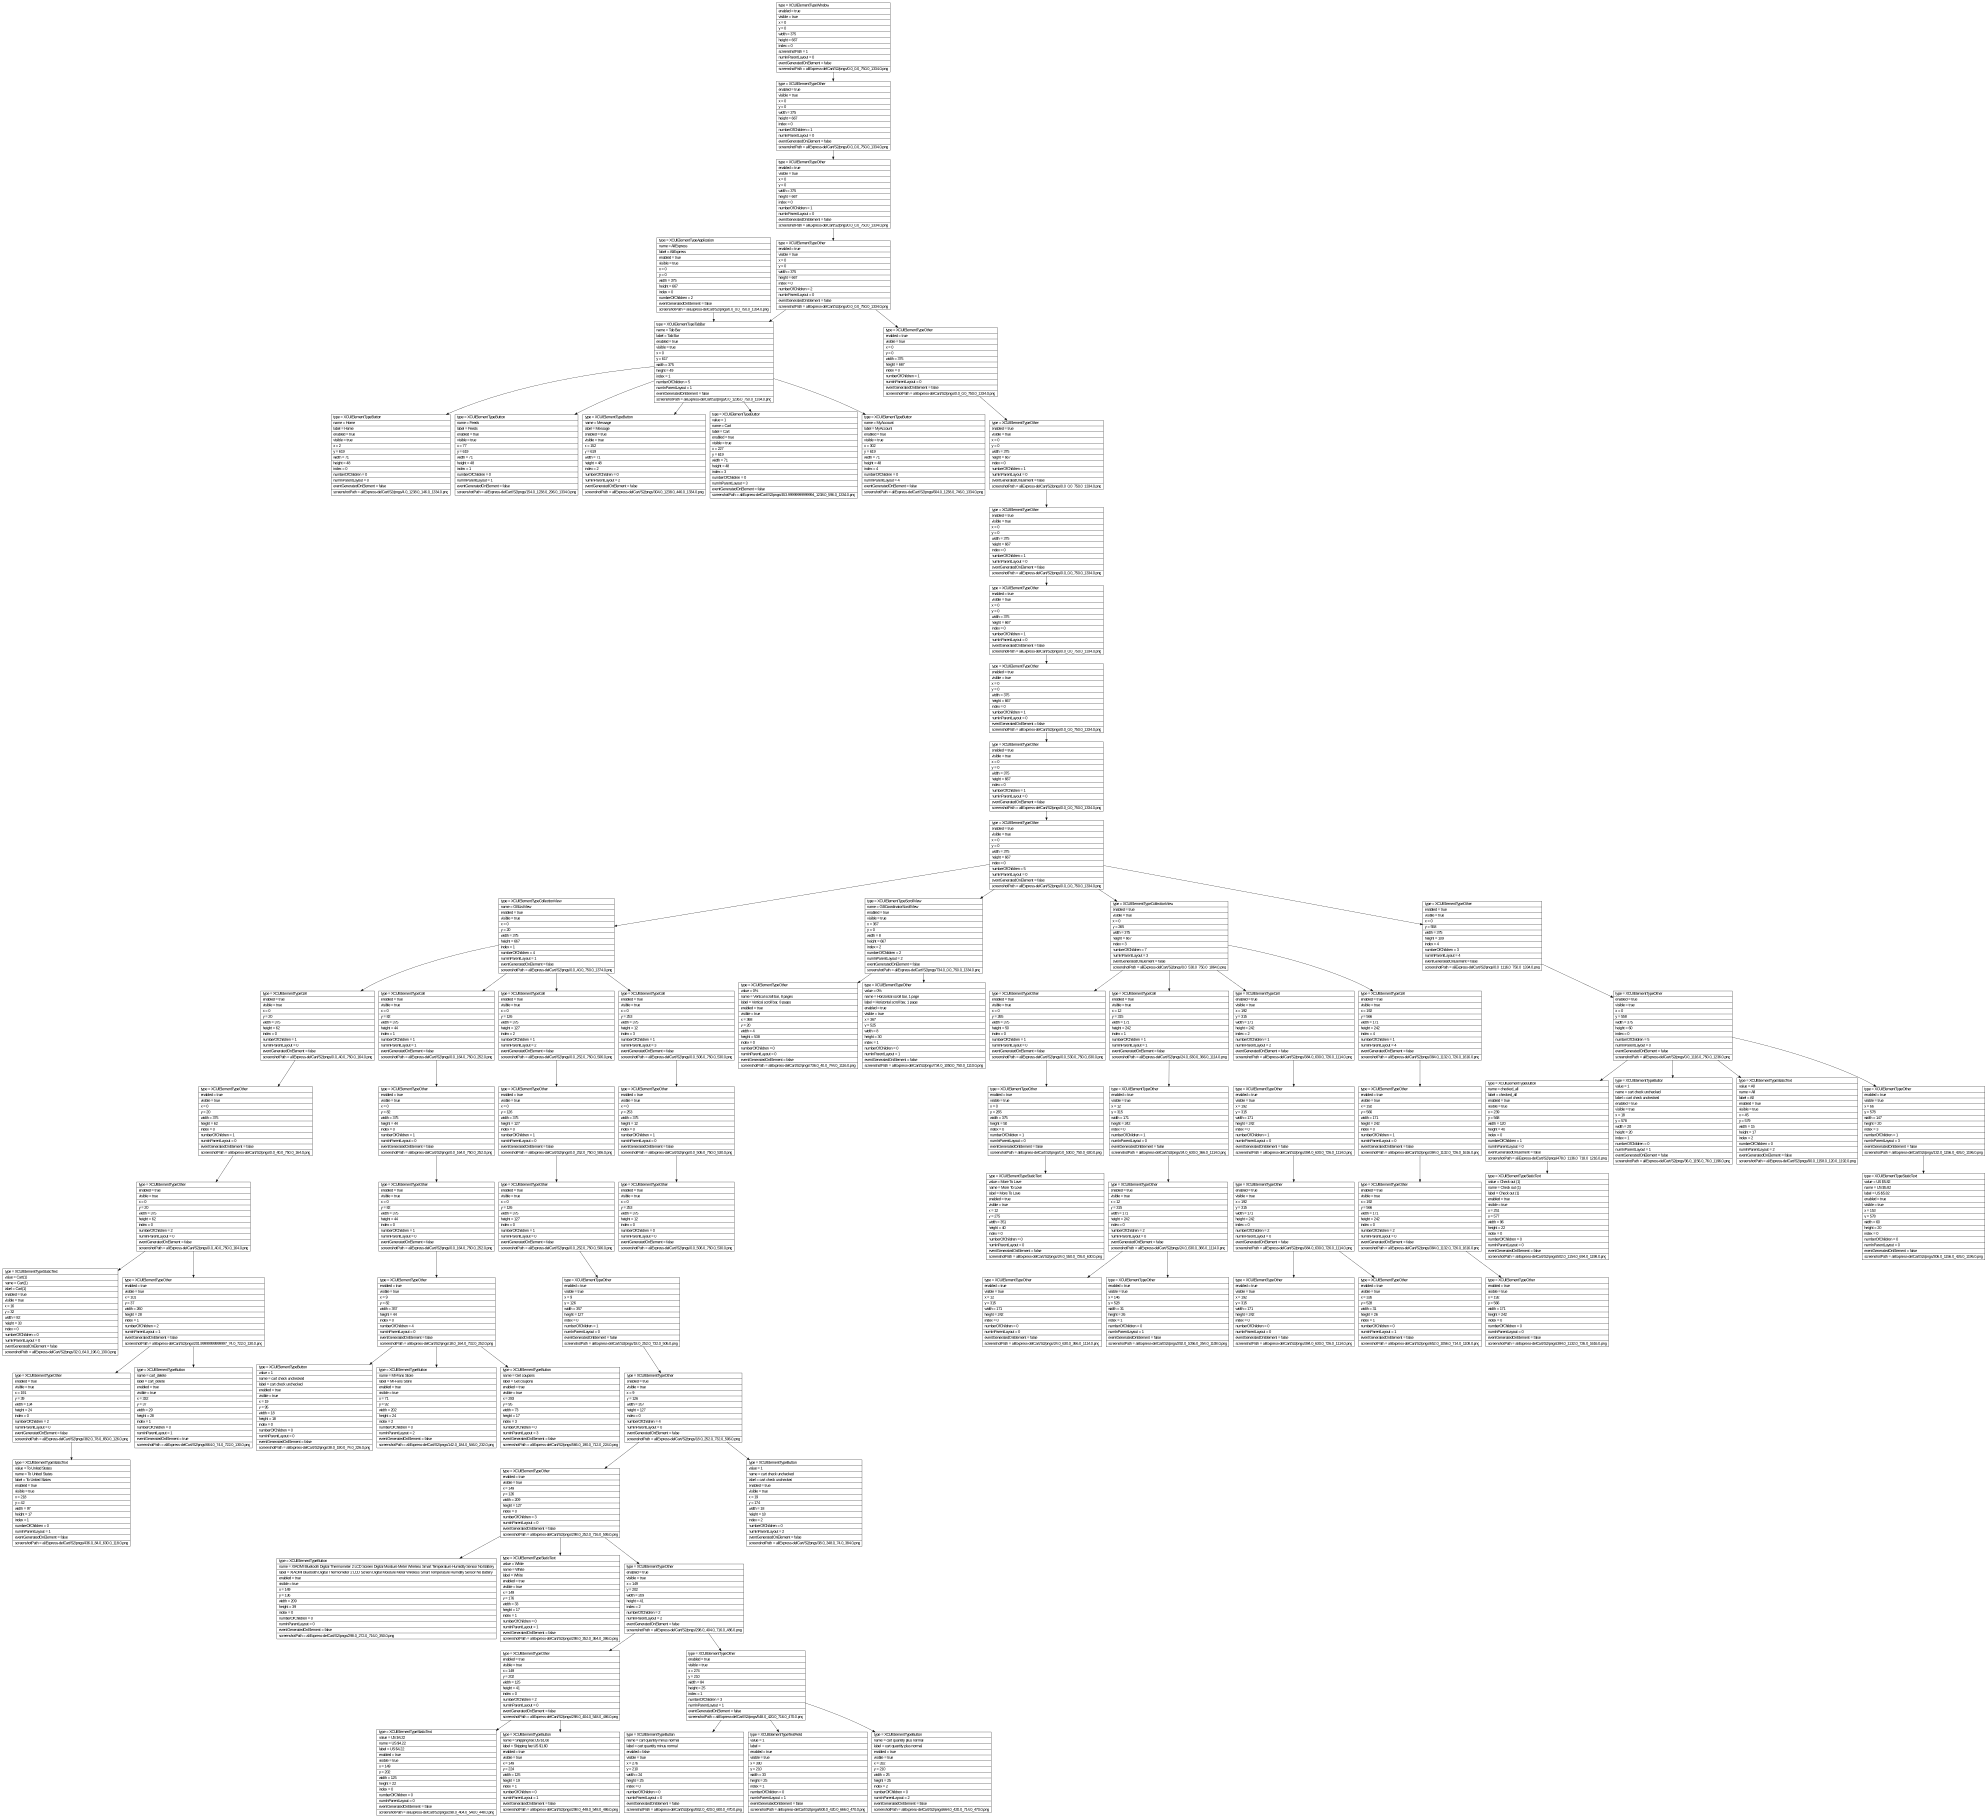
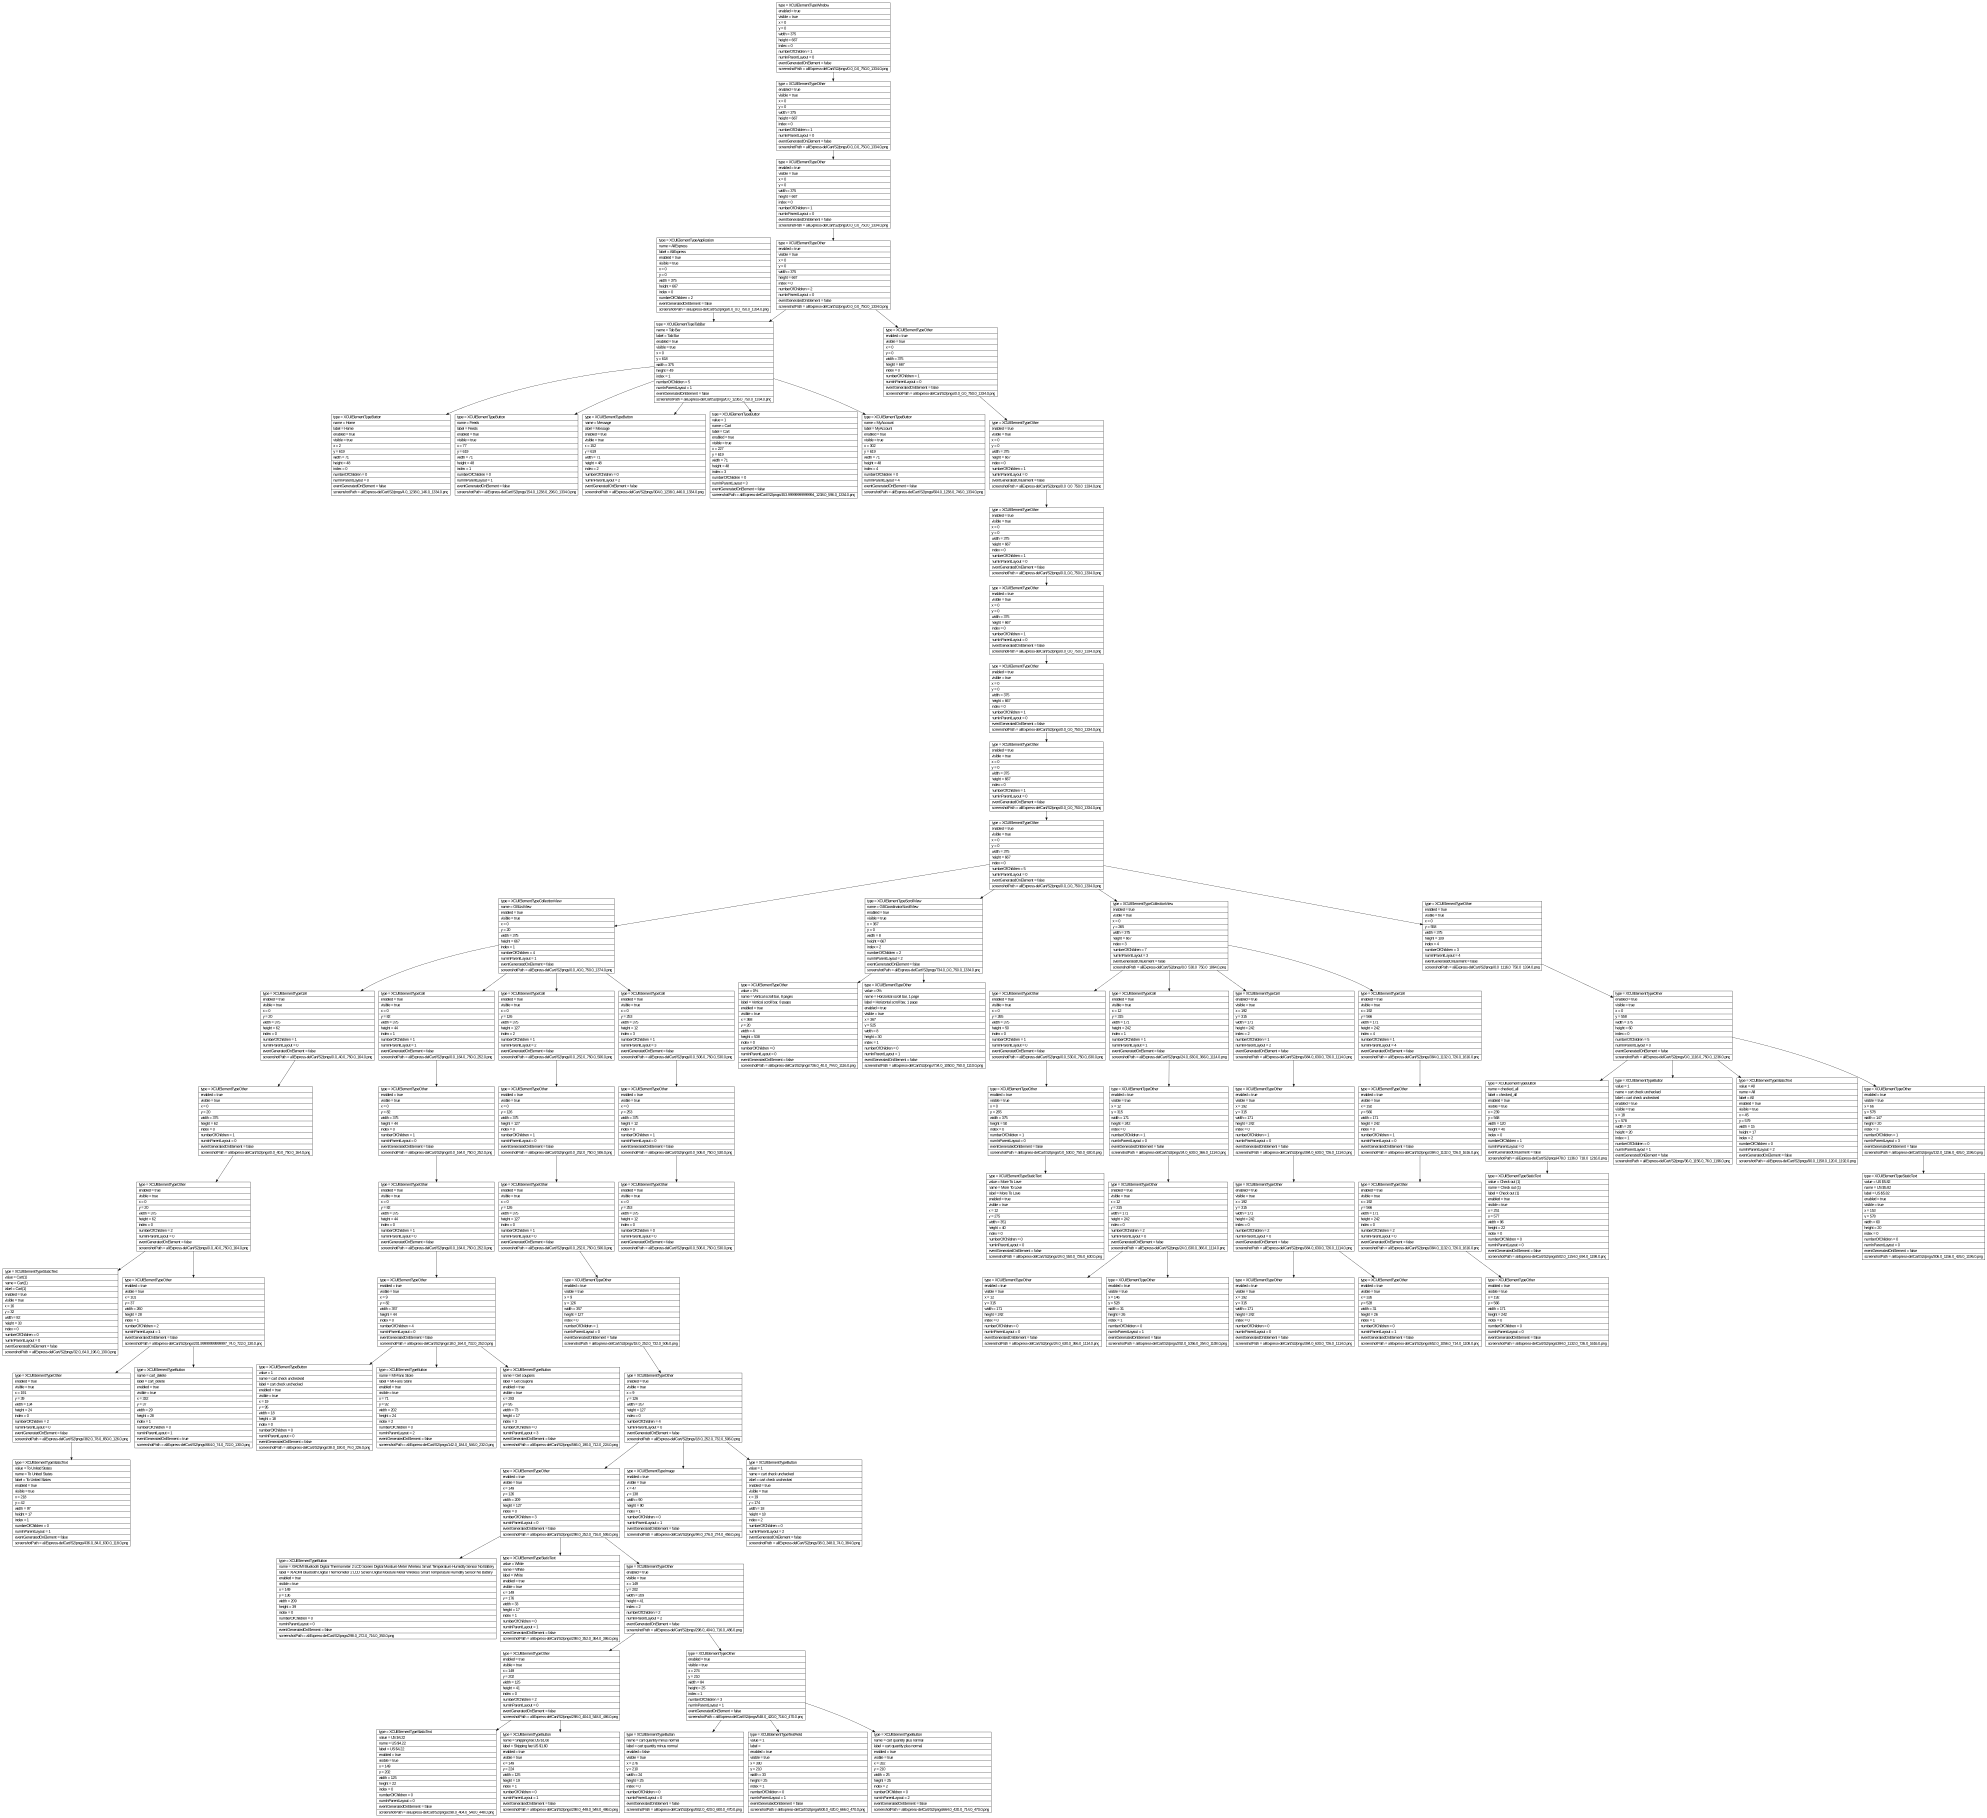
(793, 52) -> (795, 52)
(662, 359) -> (662, 359)
none -> (683, 1503)
